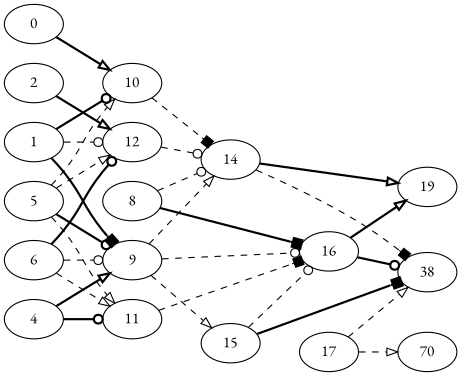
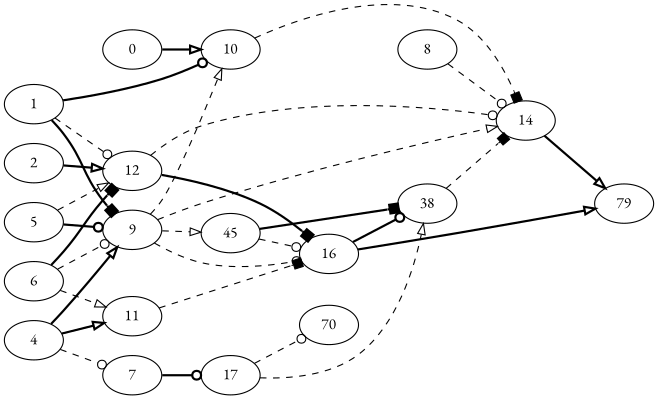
(79, 149) -> (188, 149)
(427, 187) -> (624, 204)
(330, 206) -> (472, 166)
(78, 209) -> (79, 232)
(225, 225) -> (247, 198)
(79, 253) -> none
(79, 319) -> (78, 330)
(231, 343) -> (231, 233)
(373, 352) -> (276, 352)
none -> (132, 375)
